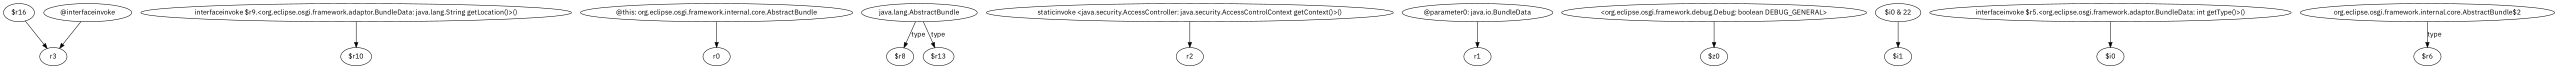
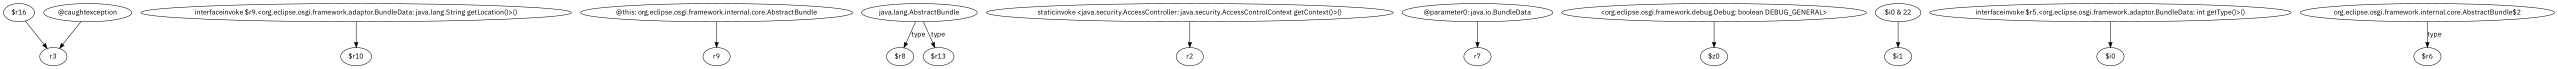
(88, 13) -> (88, 13)
(717, 57) -> (717, 57)
(1477, 57) -> (1477, 57)
